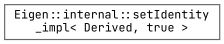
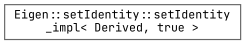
(112, 22) -> (123, 22)
